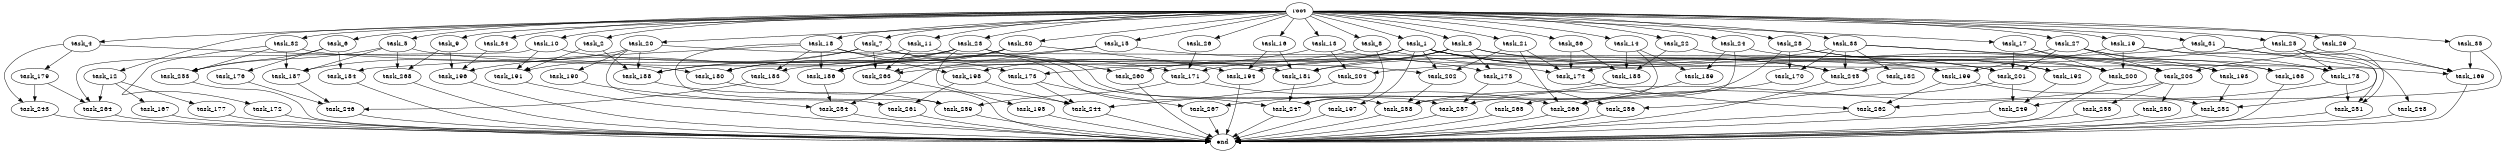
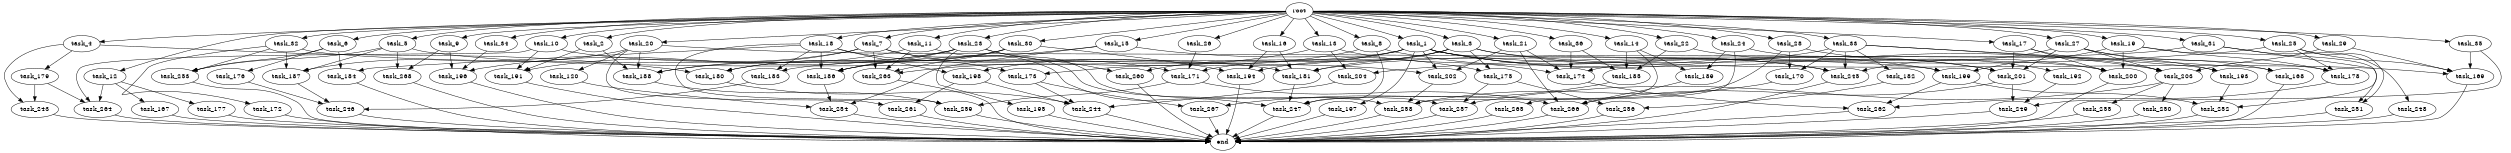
(1926, 60) -> none
(564, 77) -> (564, 77)
(2347, 90) -> none
